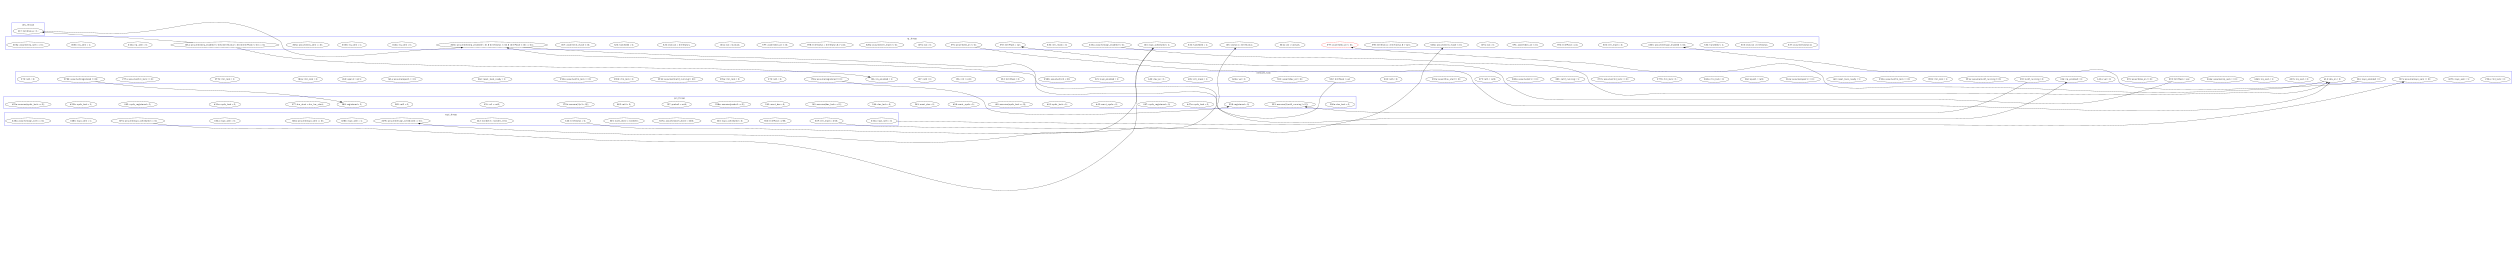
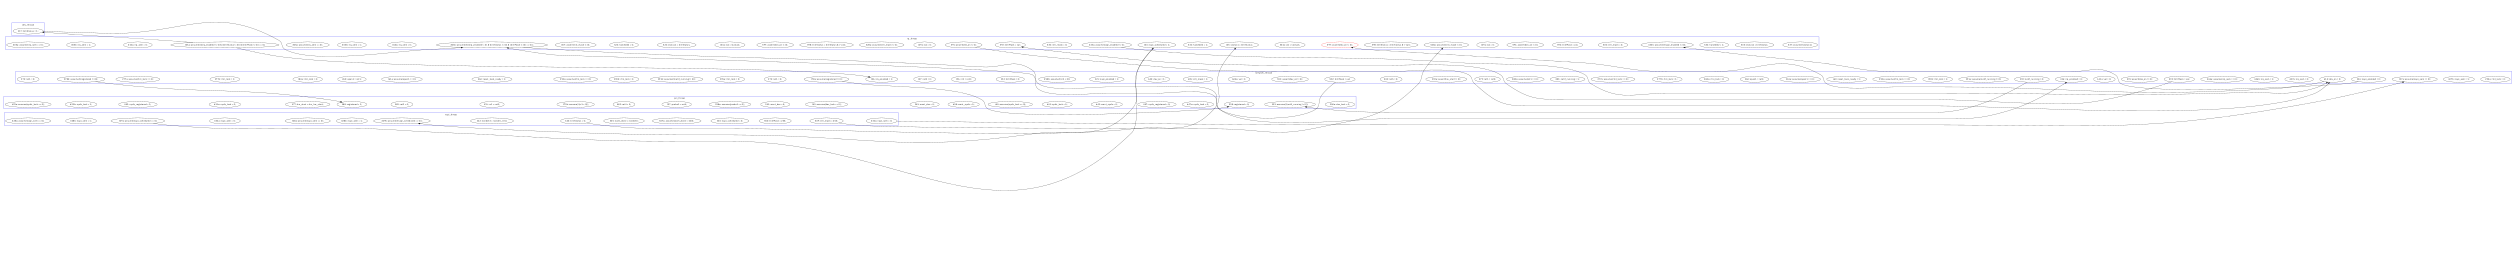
(1264, 73) -> (1264, 73)
(882, 104) -> none
